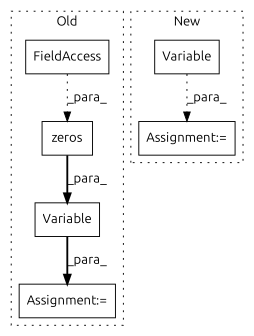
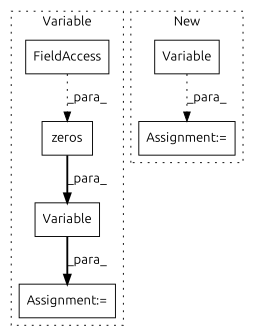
(67, 22) -> (67, 22)
